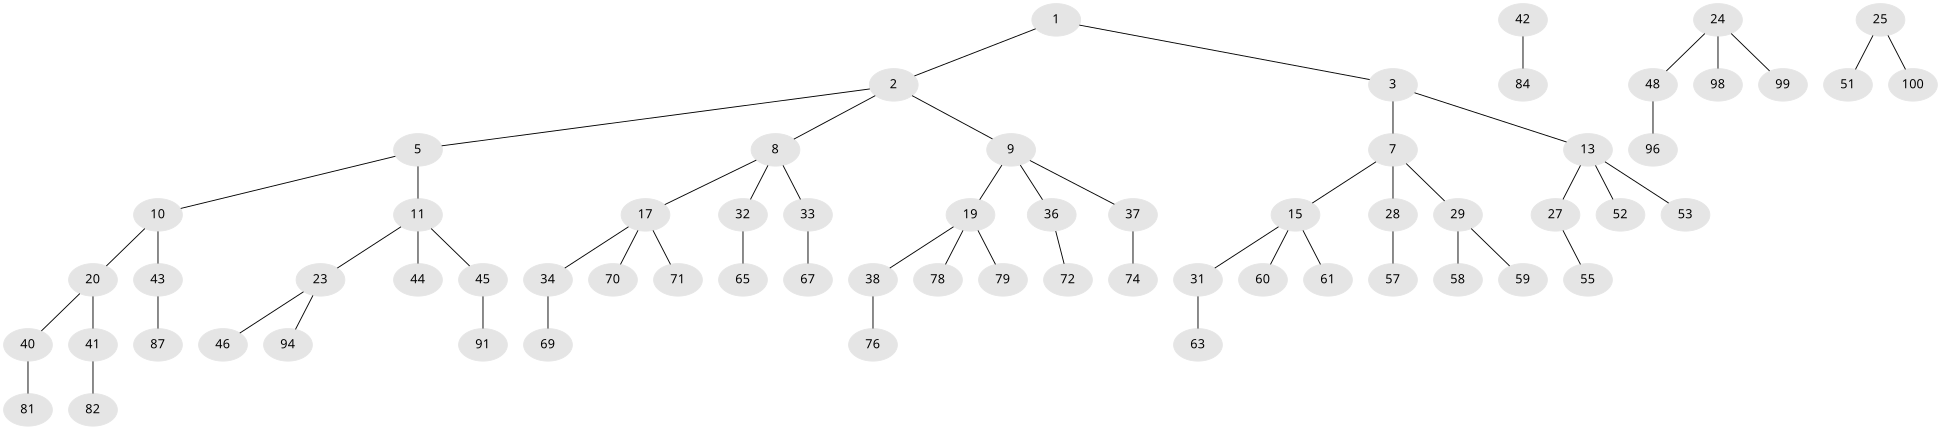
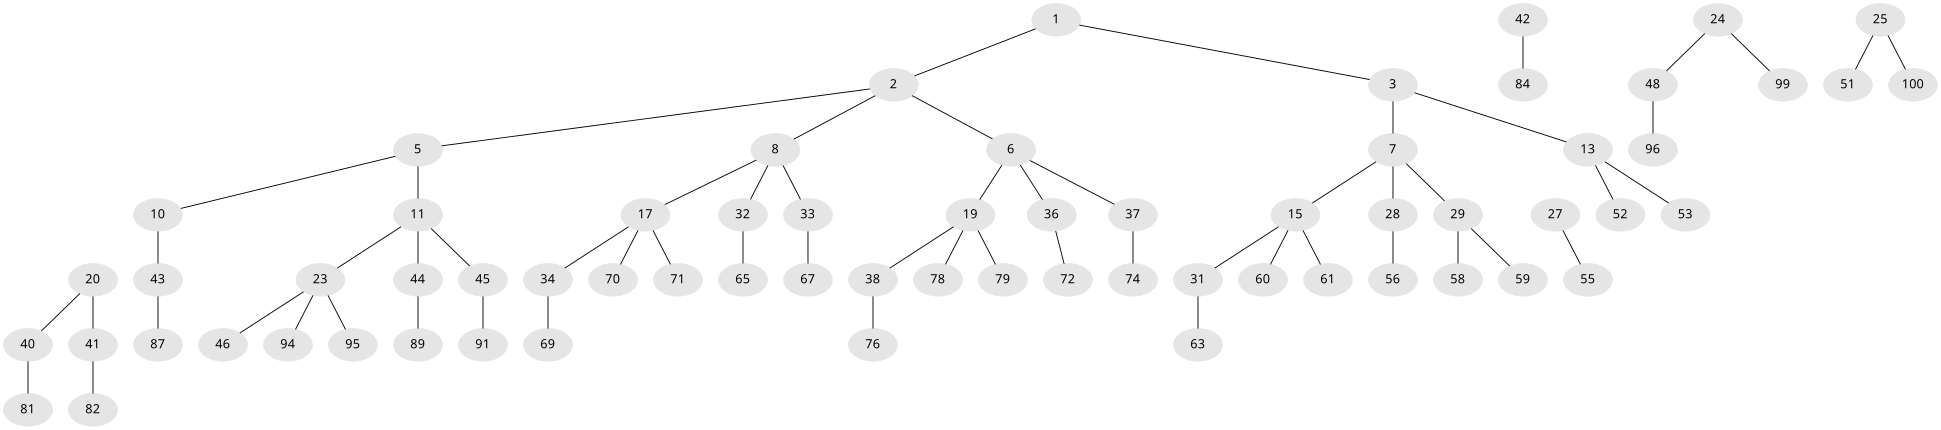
(1718, 85) -> none
(1011, 150) -> (1011, 150)
(1572, 182) -> none
(126, 247) -> none
(1393, 280) -> (1393, 280)
none -> (353, 345)
none -> (418, 345)
